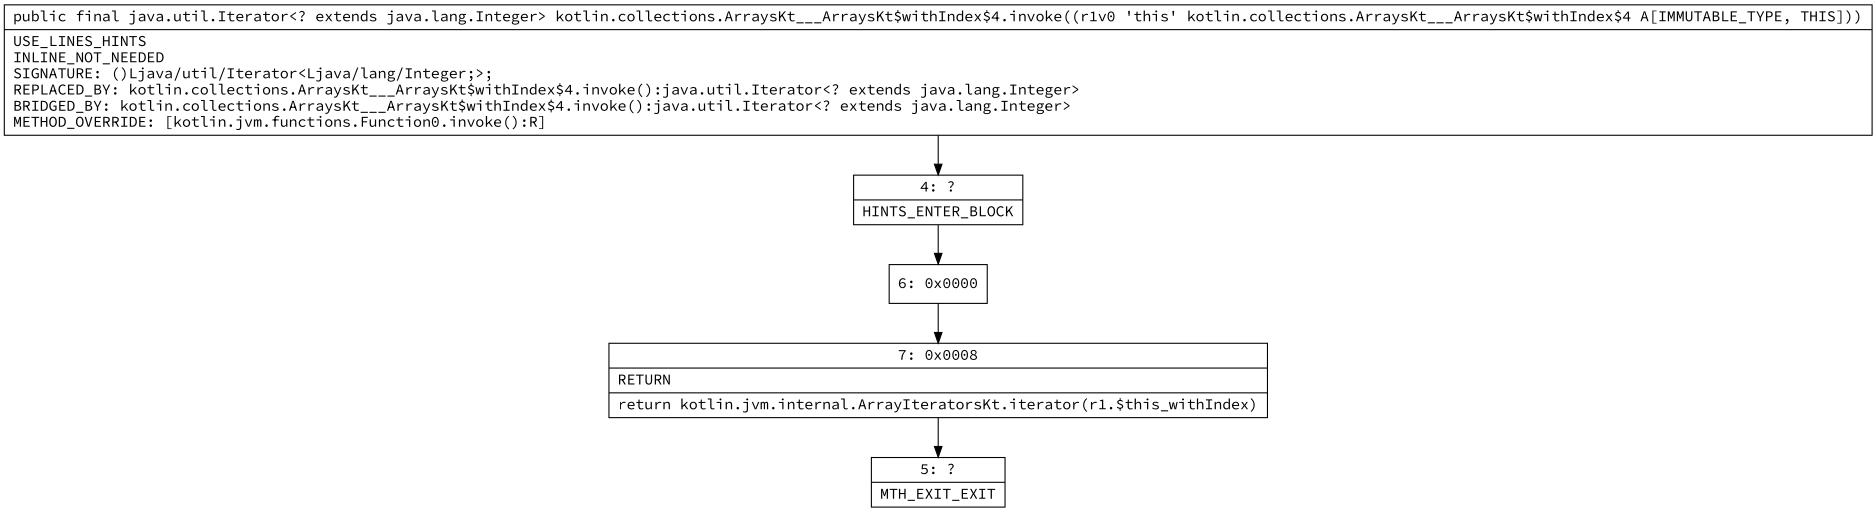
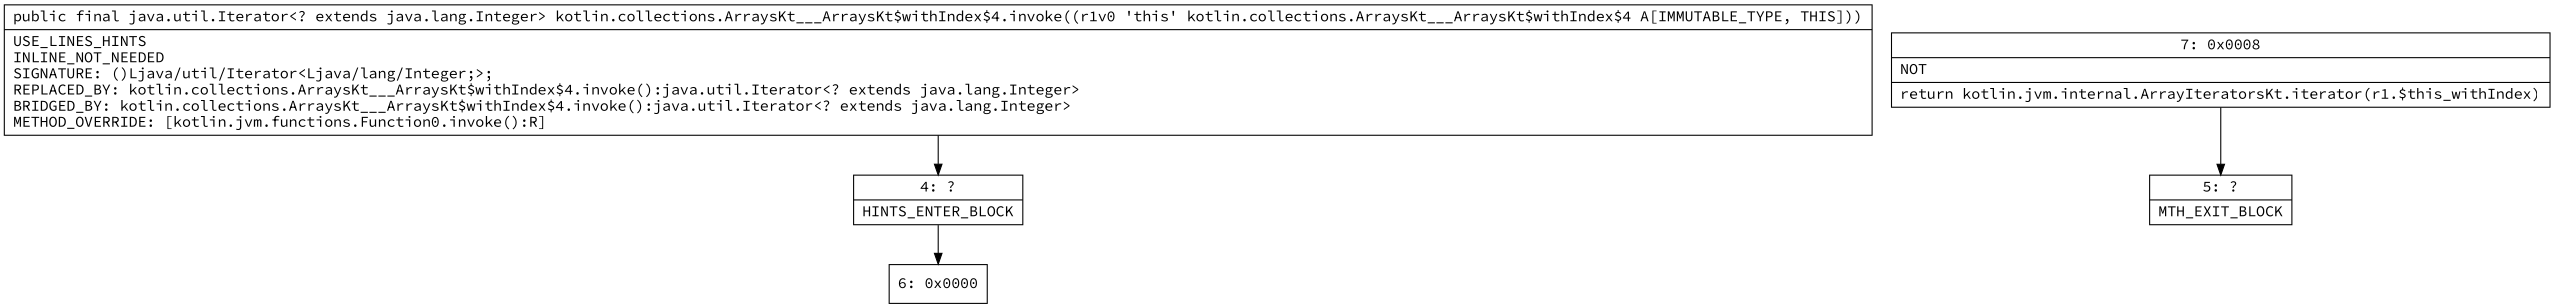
(938, 318) -> none
(645, 380) -> (1914, 70)
(938, 494) -> (2221, 212)
